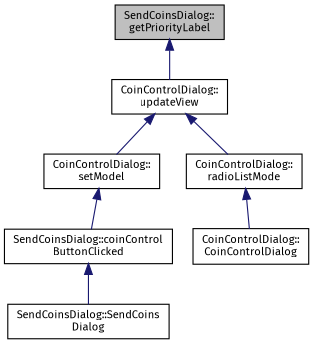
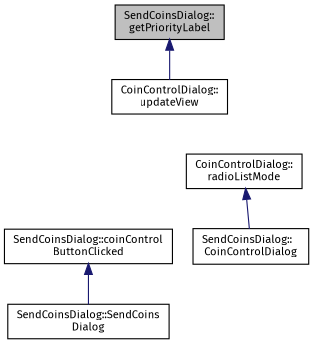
(211, 138) -> none
(102, 171) -> none
(251, 246) -> (251, 246)
